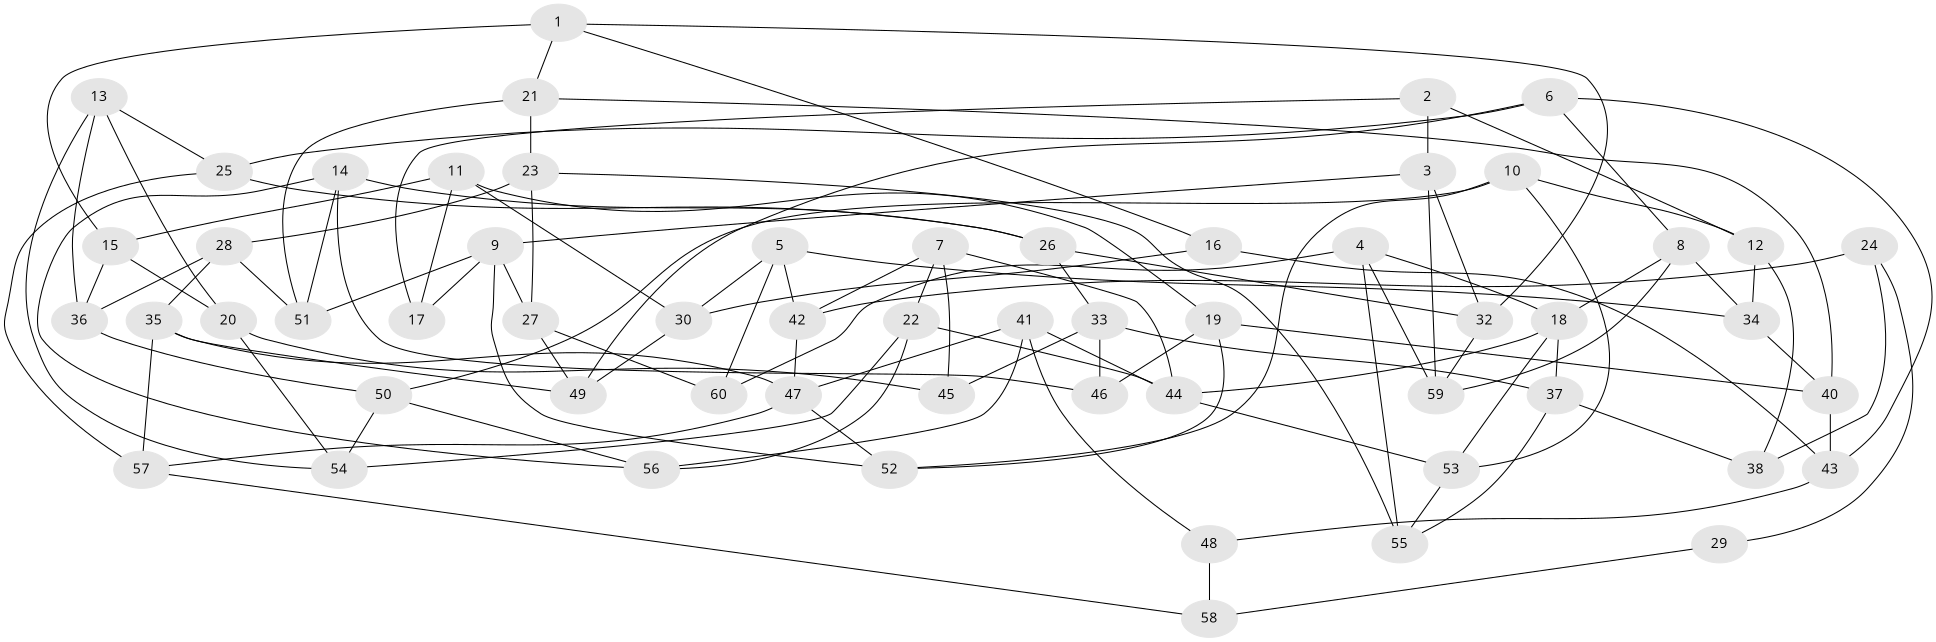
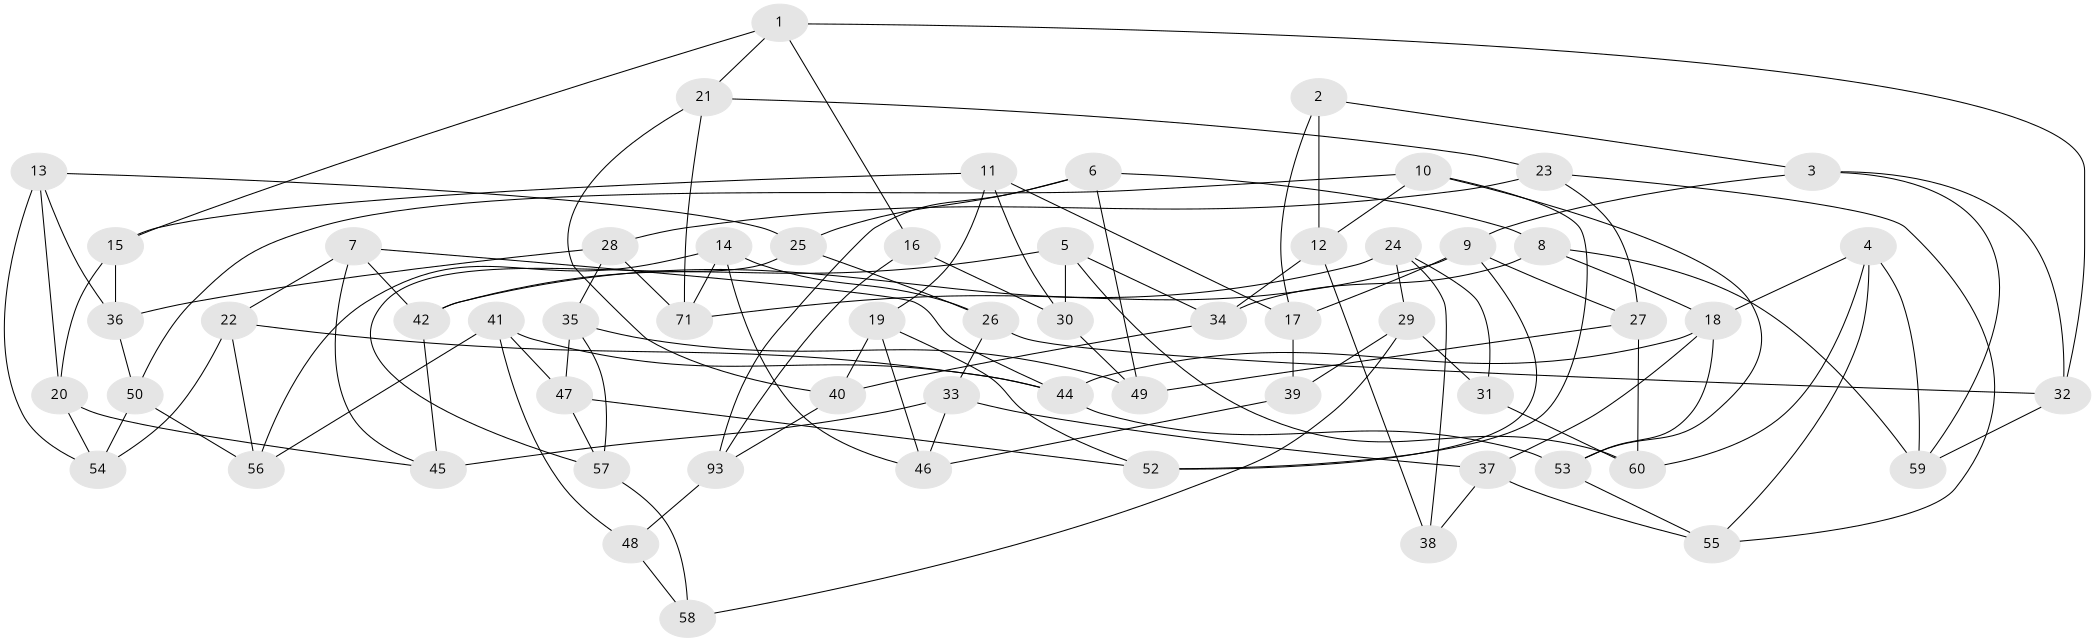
(303, 321) -> (685, 321)
(796, 351) -> (430, 392)
none -> (1293, 395)
none -> (1486, 395)
(1830, 470) -> (716, 470)
